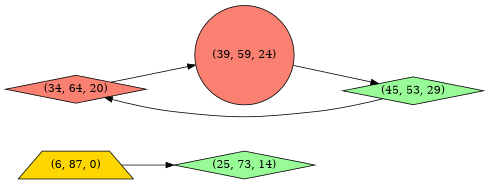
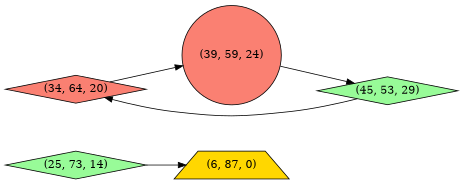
(144, 165) -> (162, 165)
